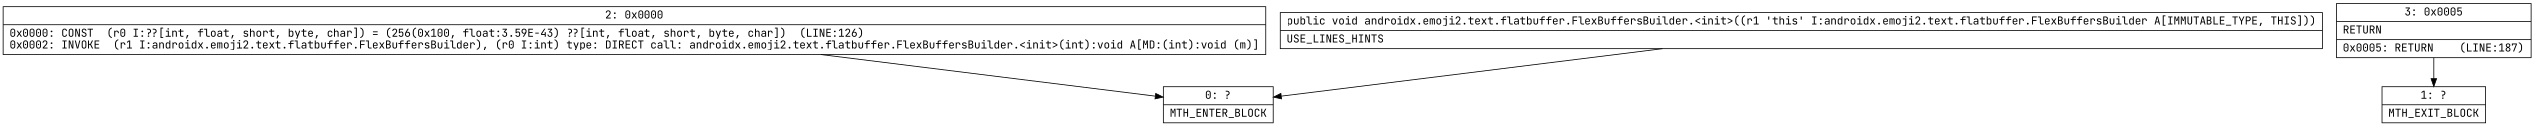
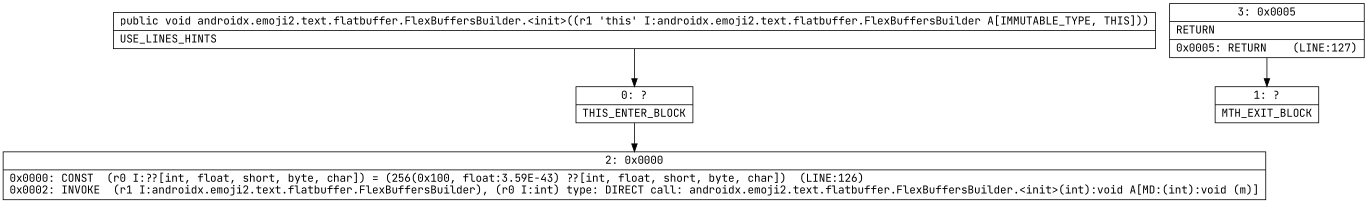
(2434, 48) -> (1267, 48)
(988, 75) -> (634, 133)
(1218, 113) -> (634, 113)
